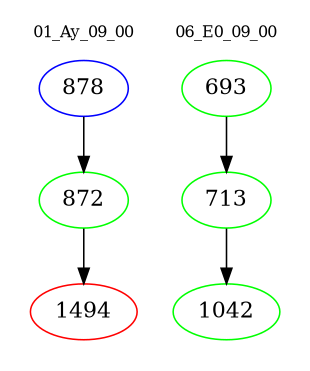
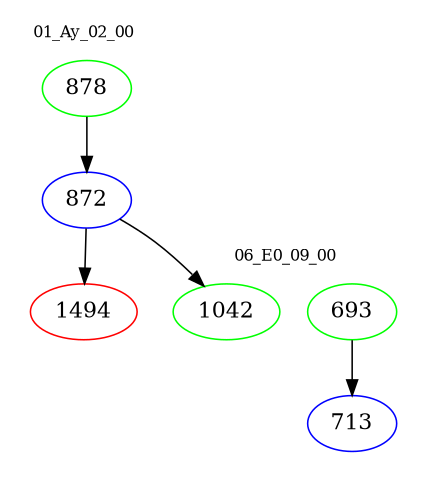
(84, 33) -> (84, 33)
(84, 88) -> (87, 88)
(84, 200) -> (87, 200)
(227, 200) -> (352, 424)
(227, 248) -> (172, 256)
